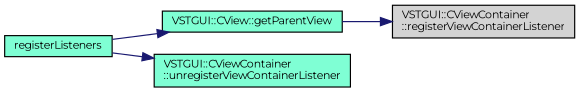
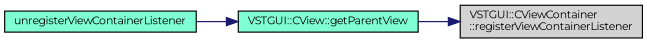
(58, 46) -> (100, 22)
(252, 71) -> none
